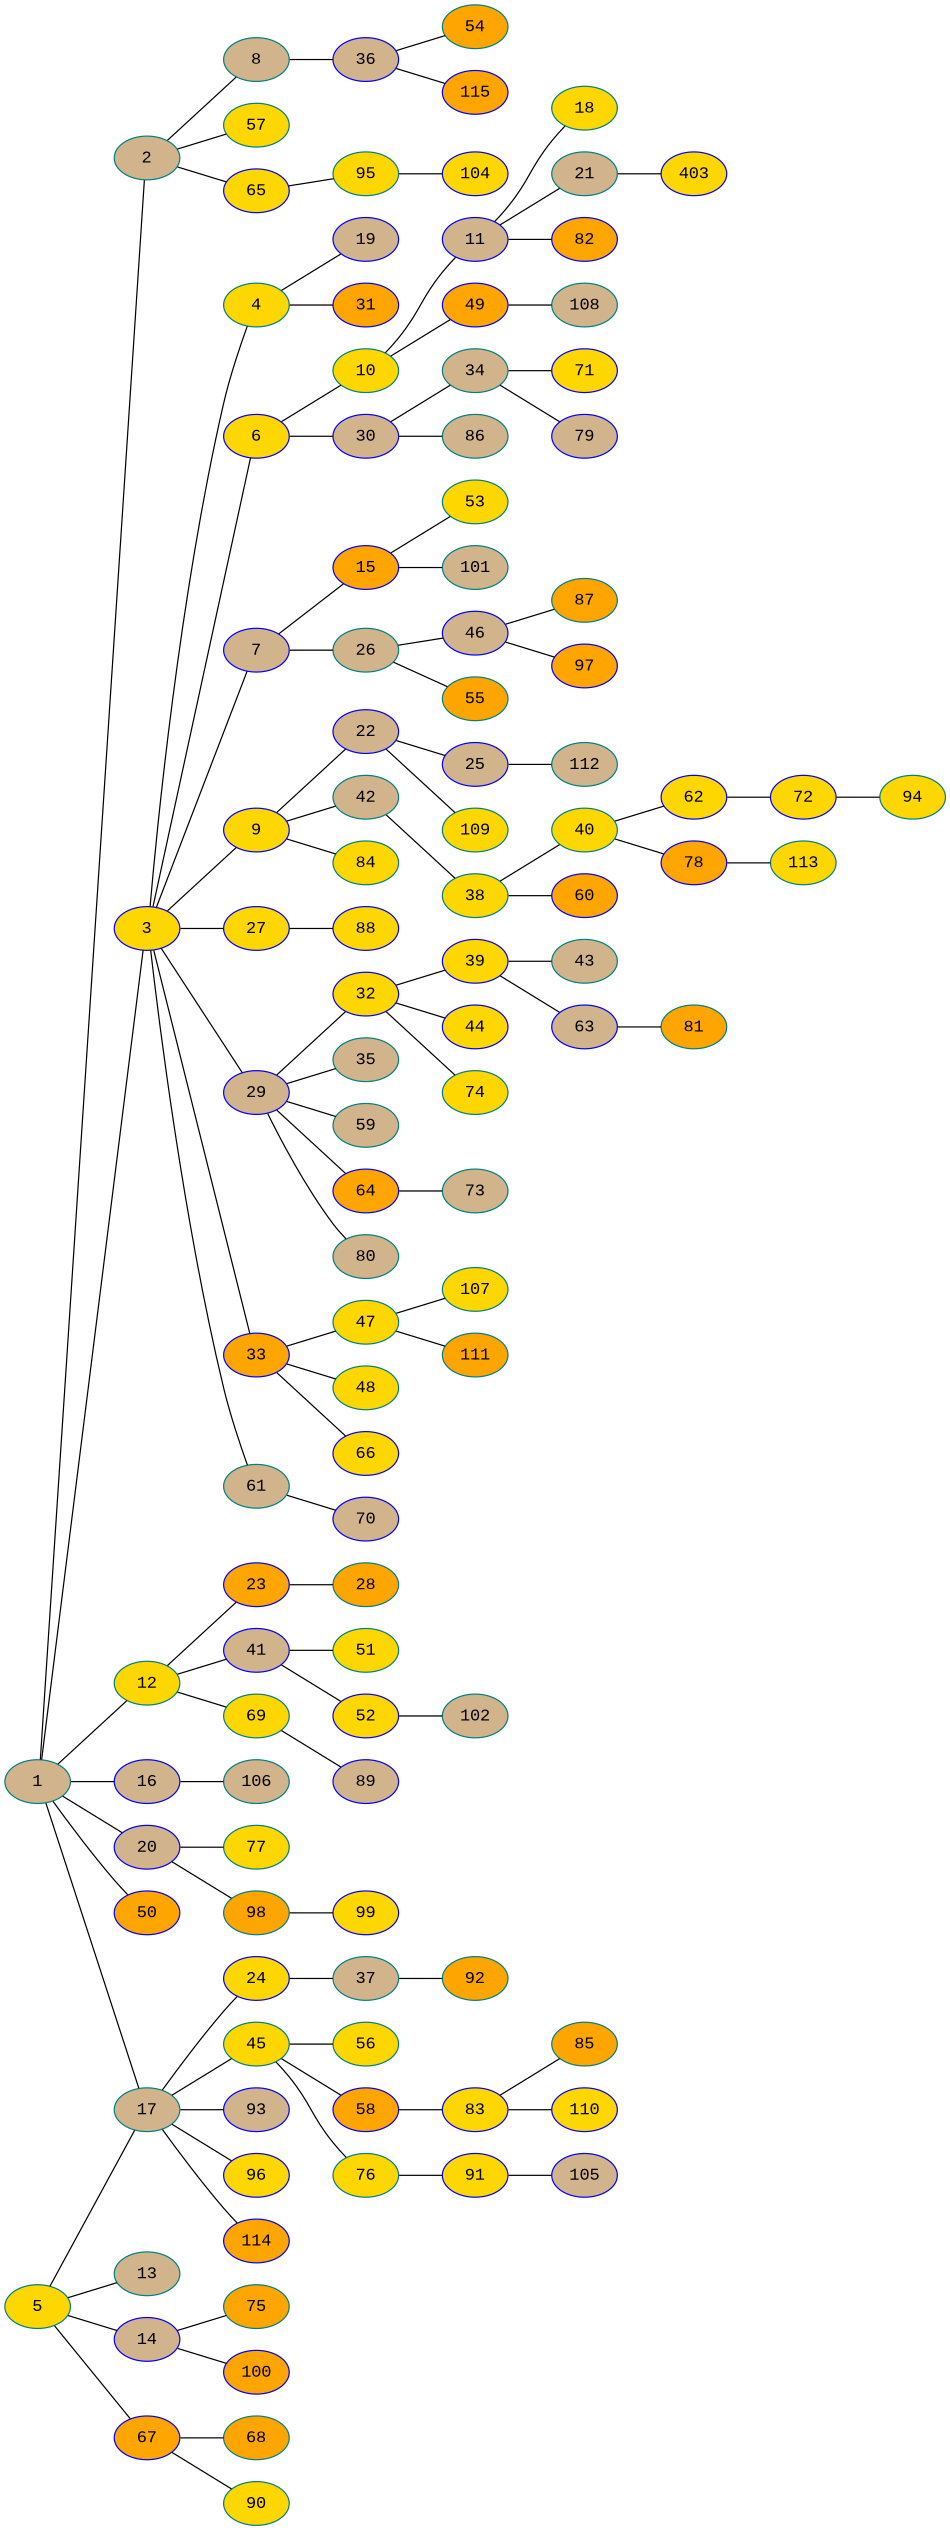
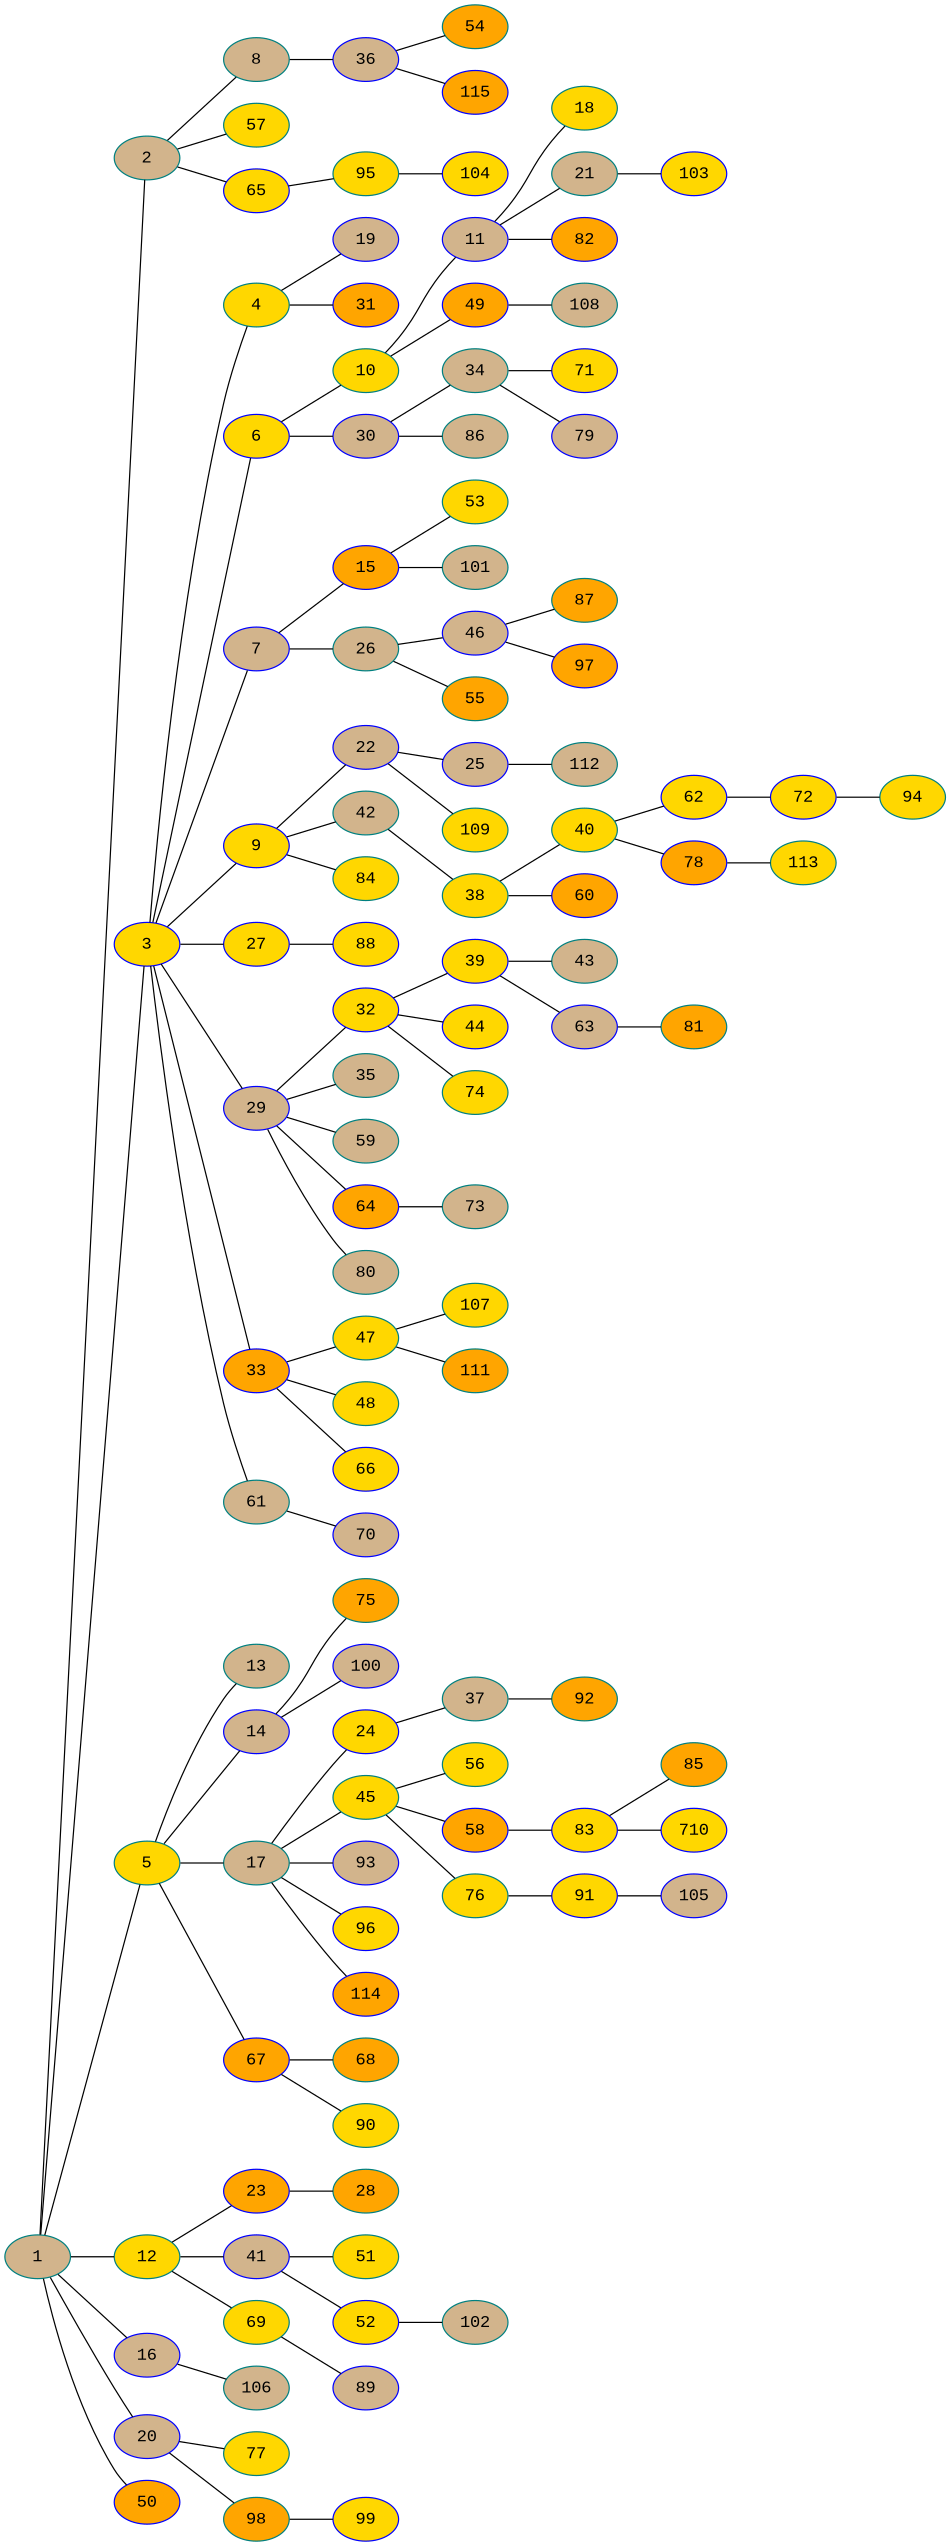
(694, 174) -> (694, 174)
(92, 1946) -> (92, 2060)
(585, 2110) -> (694, 1830)
(256, 2372) -> (366, 1666)
